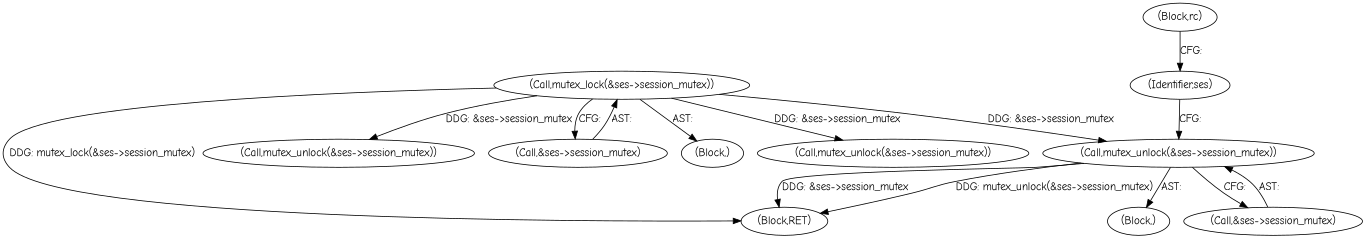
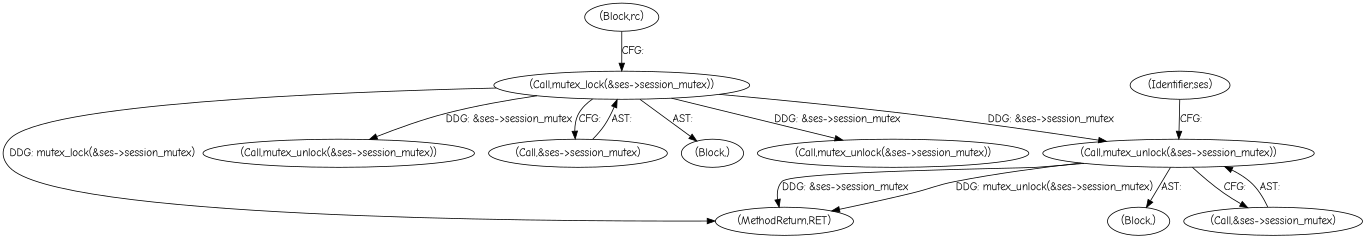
(1180, 47) -> (622, 47)
(784, 221) -> (784, 221)
